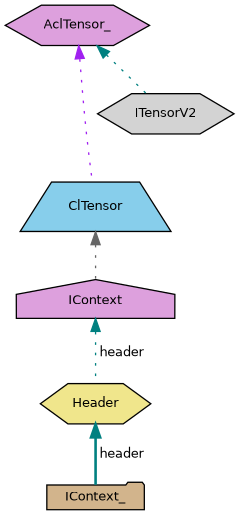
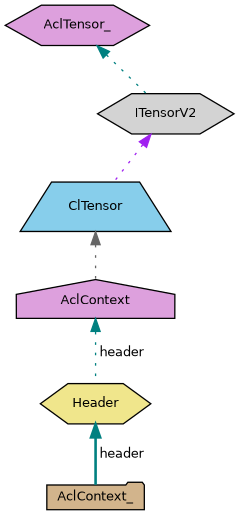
(85, 121) -> (128, 163)
(96, 301) -> (96, 301)
(96, 497) -> (96, 497)
